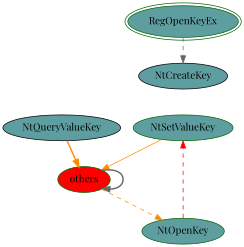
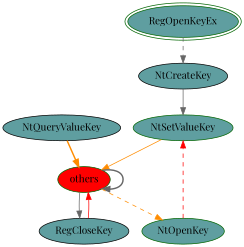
none -> (183, 98)
none -> (84, 231)
